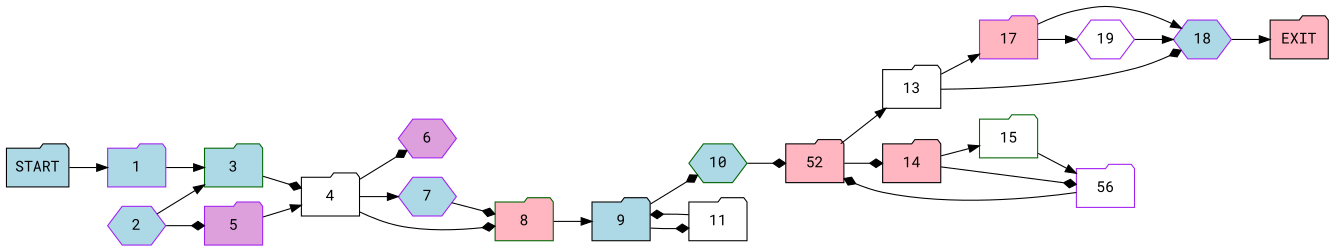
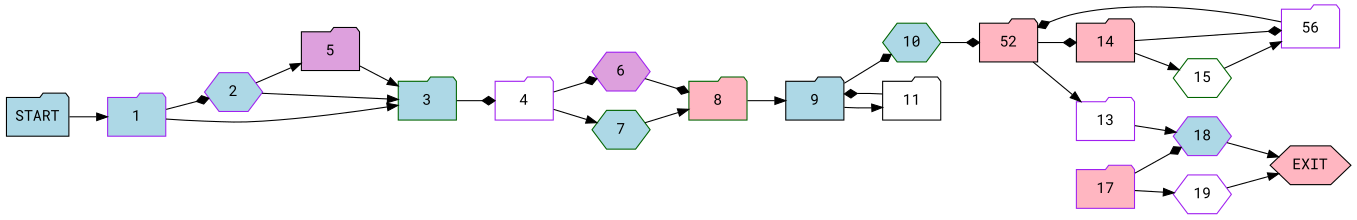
(1105, 6) -> (1152, 163)
(1149, 39) -> (1248, 182)
(1299, 39) -> (1311, 165)
(955, 67) -> none
(1057, 82) -> (1150, 128)
(912, 89) -> (1105, 121)
none -> (181, 105)
(1009, 138) -> (1202, 78)
(330, 197) -> (524, 101)
(427, 197) -> (621, 130)
(467, 207) -> (662, 118)
(277, 213) -> (374, 73)
(179, 226) -> (274, 75)
(234, 226) -> (330, 51)
(420, 229) -> (661, 83)
(663, 229) -> (858, 108)
